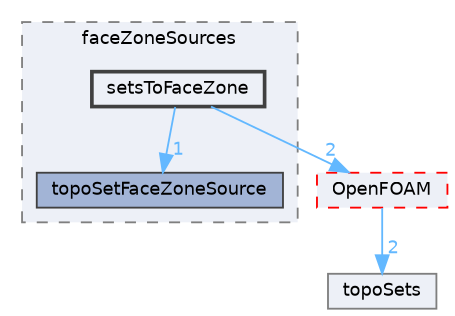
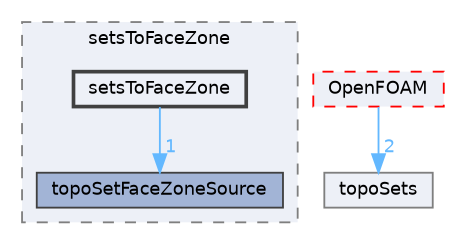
(160, 40) -> (160, 40)
(272, 135) -> none
